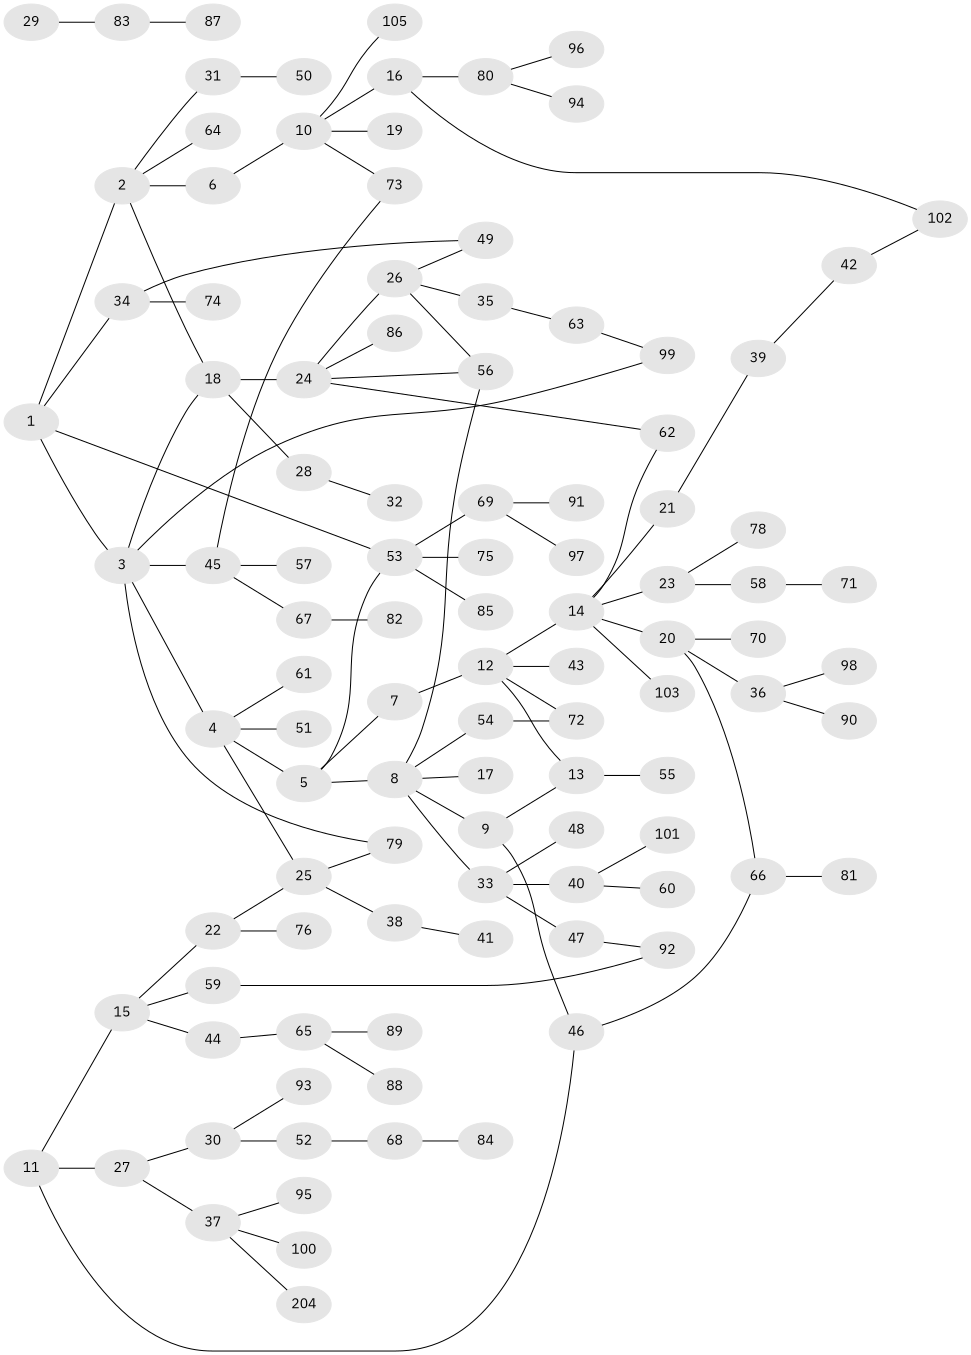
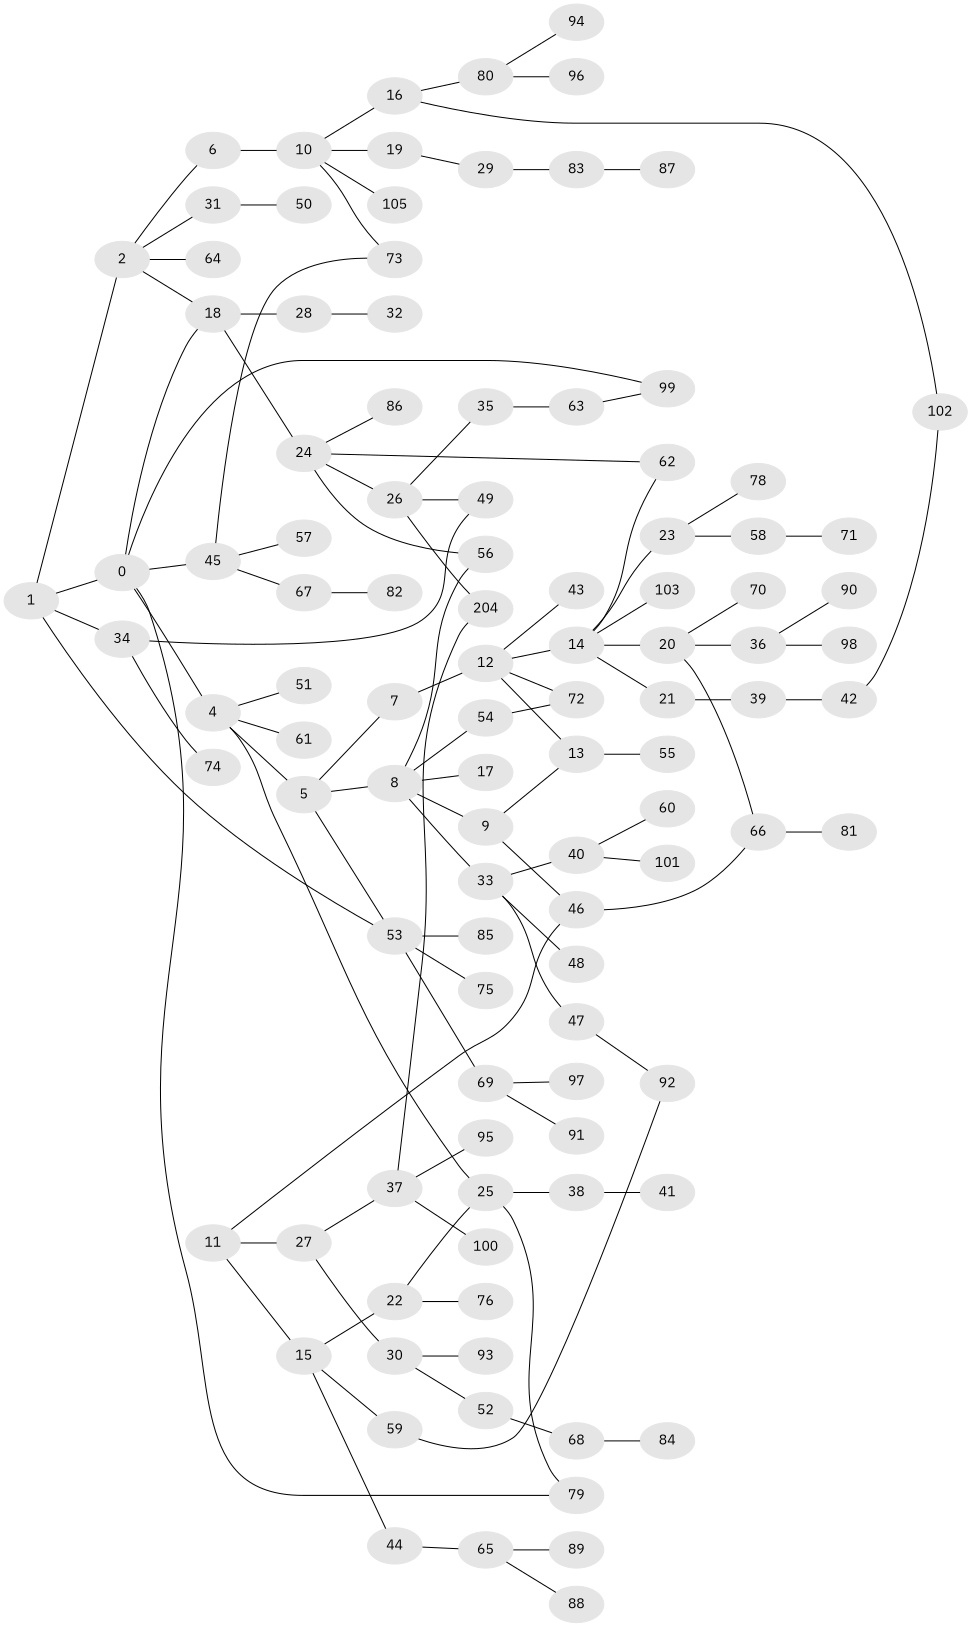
none -> (440, 160)
(440, 325) -> (439, 558)
(122, 565) -> (122, 573)
